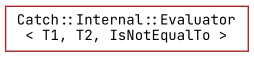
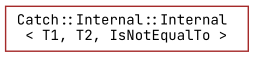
(127, 29) -> (127, 29)
